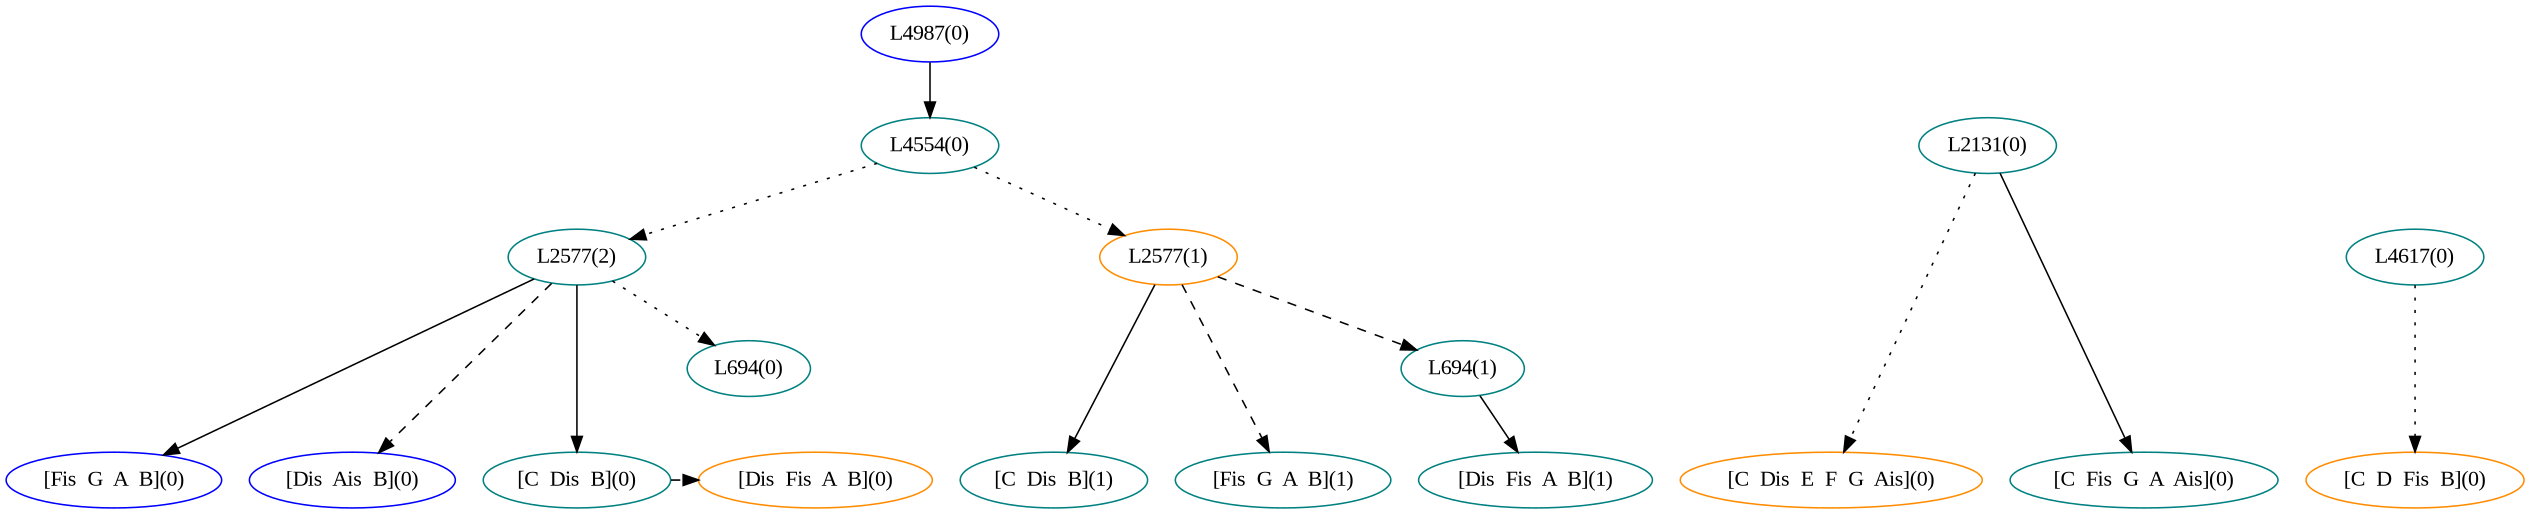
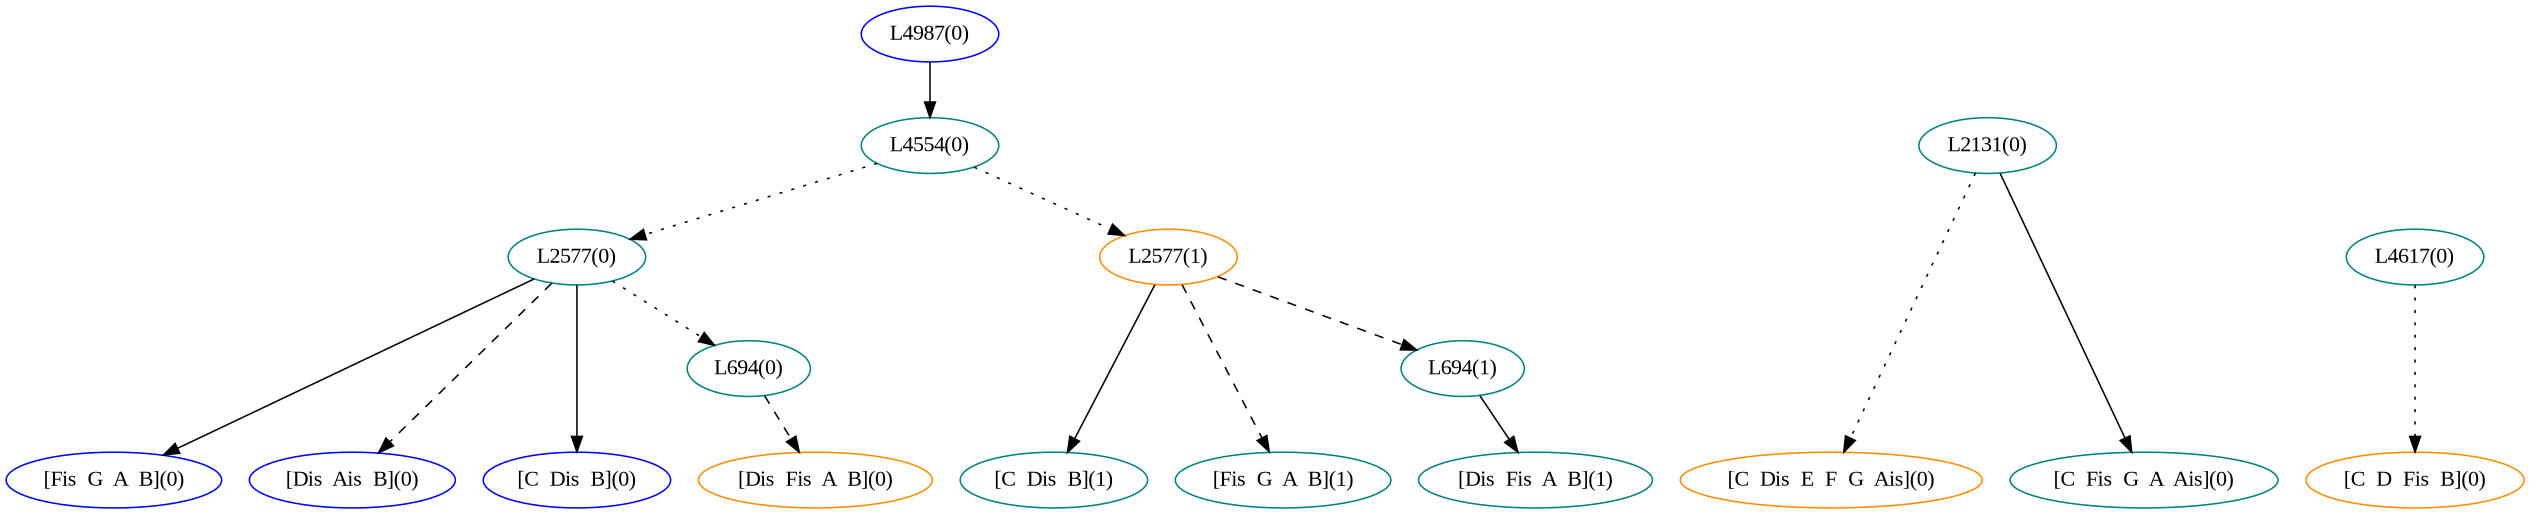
(577, 257) -> (577, 257)
(577, 480) -> (577, 480)
(677, 480) -> (778, 417)
